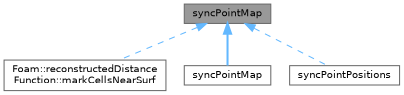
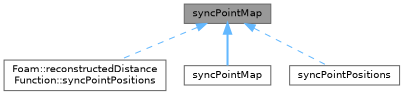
(85, 75) -> (85, 75)
